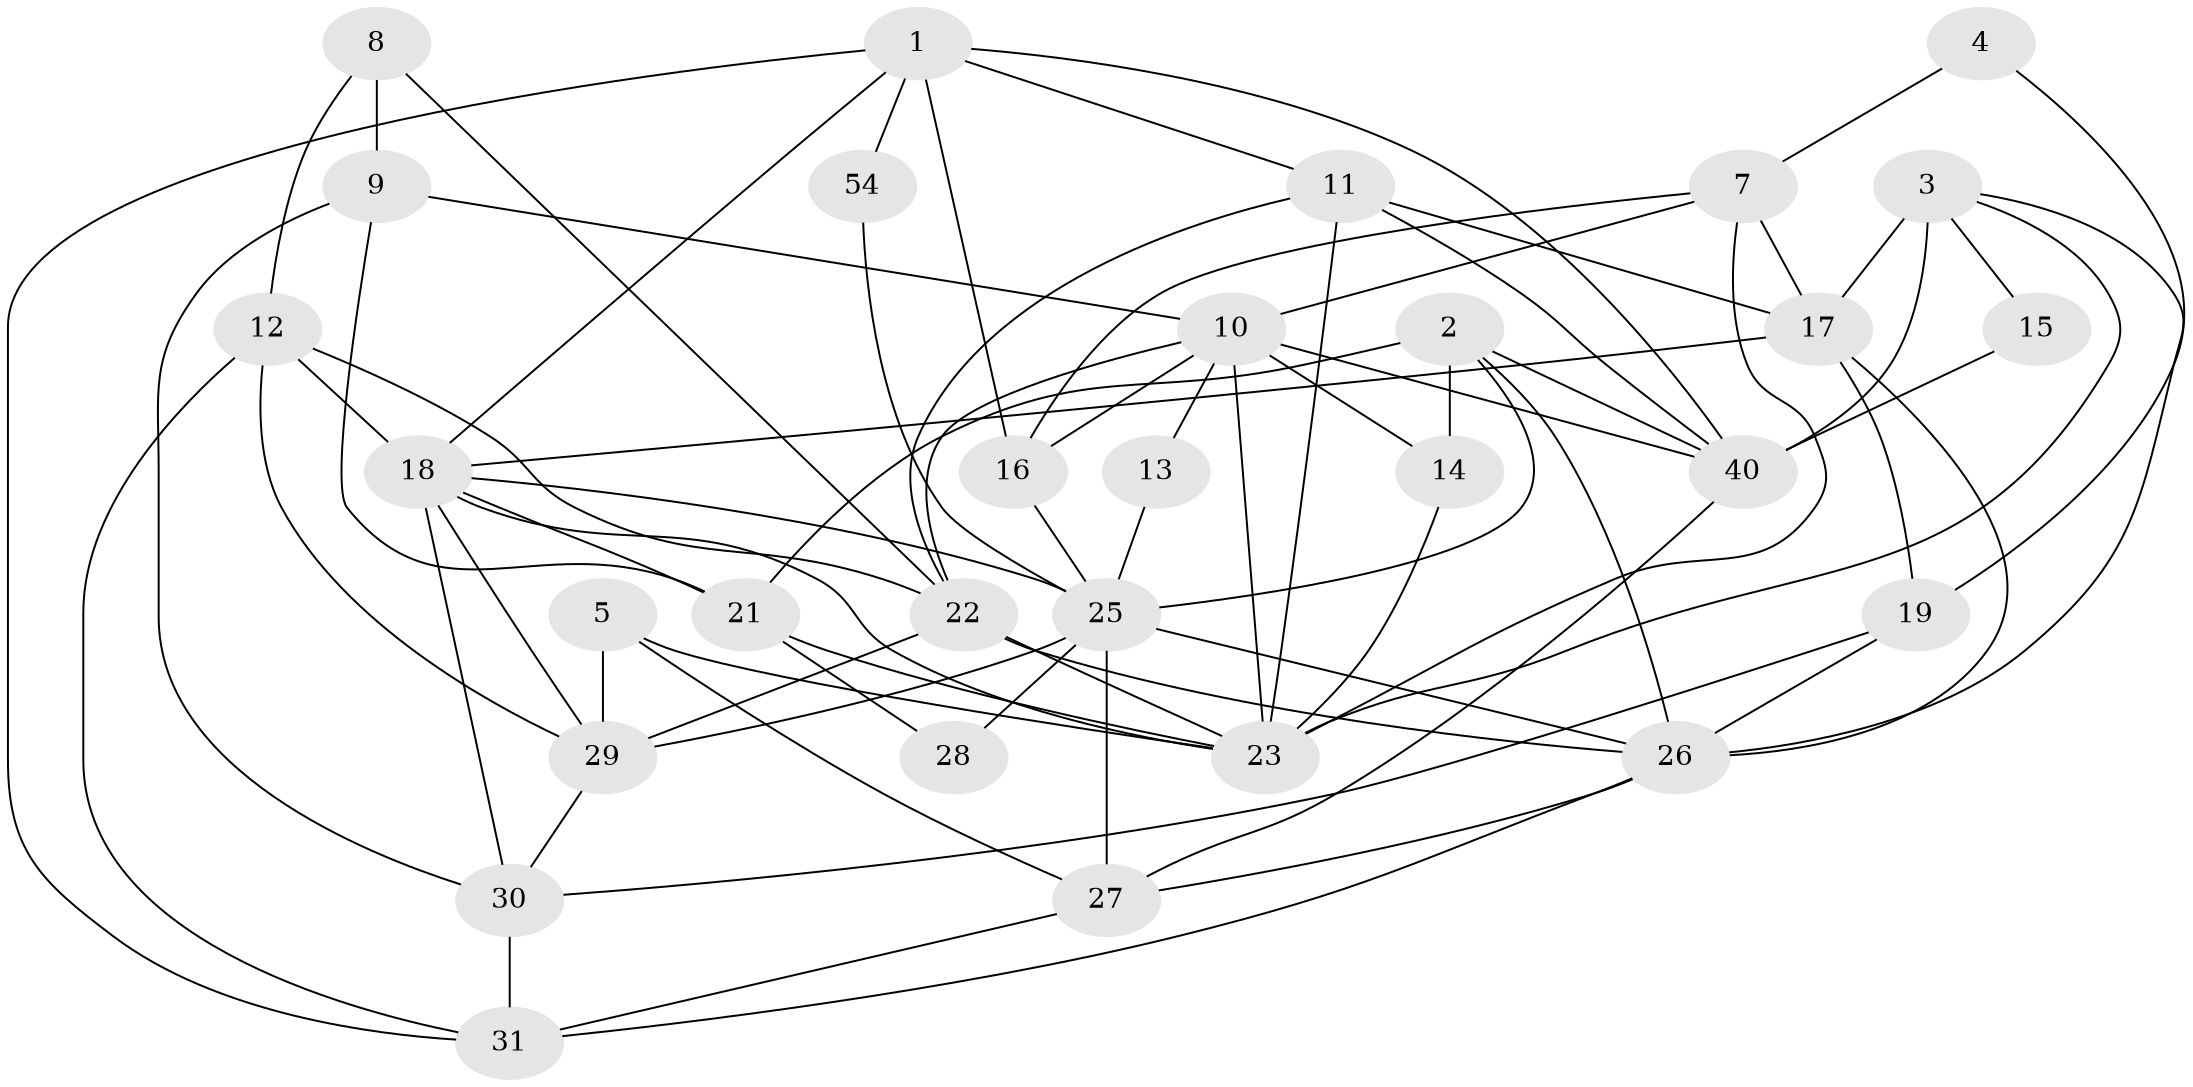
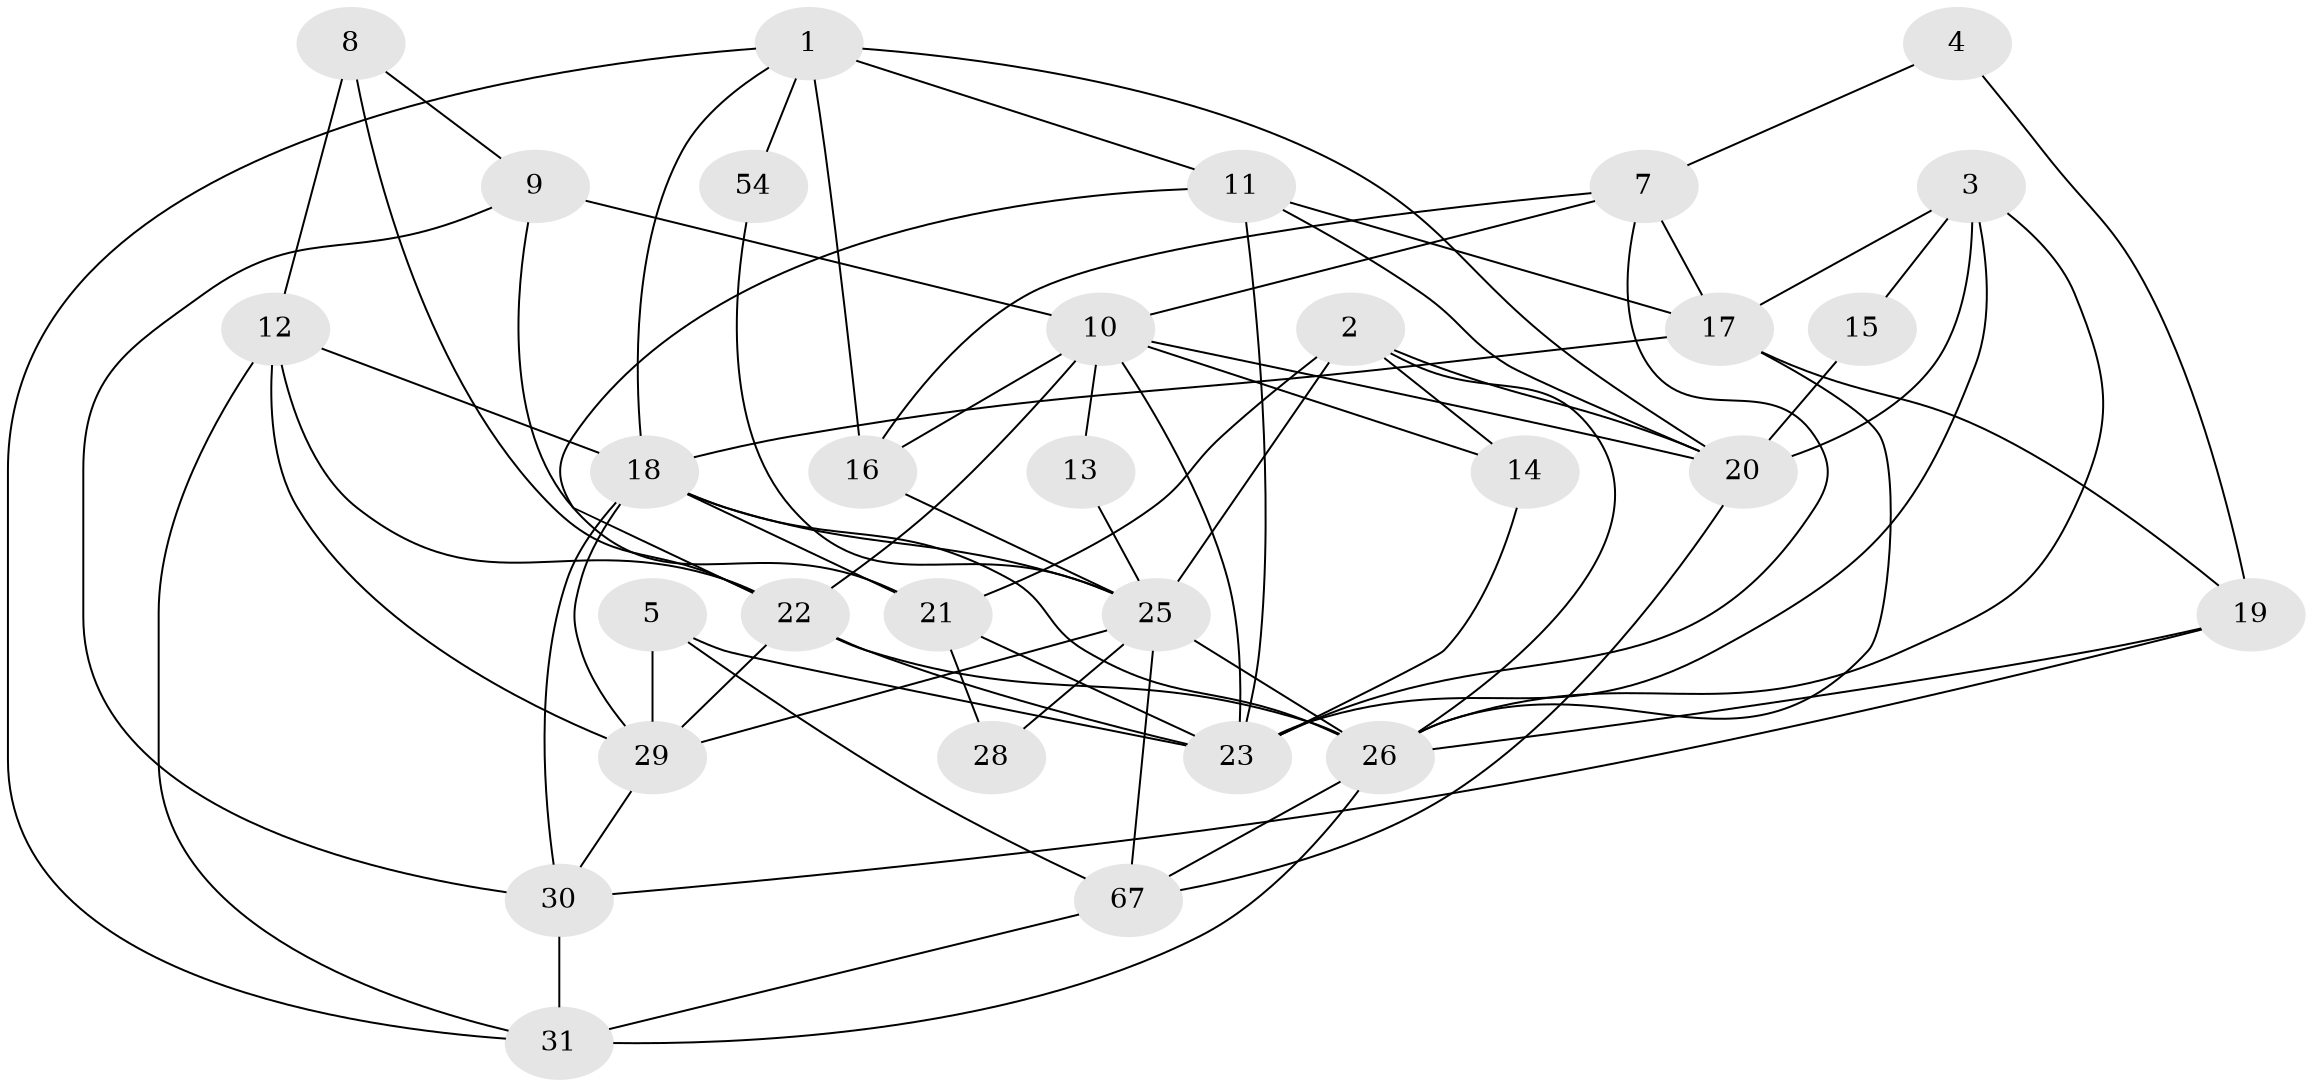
(1743, 472) -> (1743, 472)
(844, 600) -> (1038, 602)
(1107, 900) -> (1129, 900)
